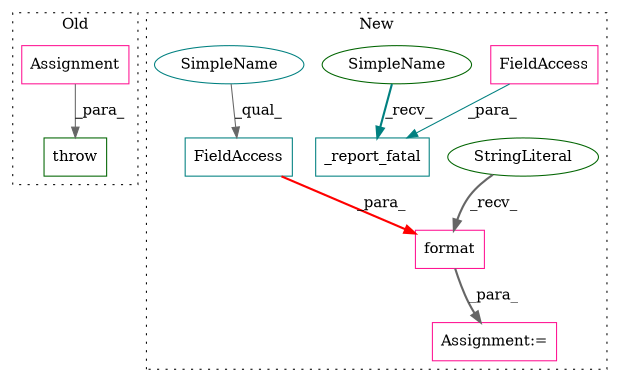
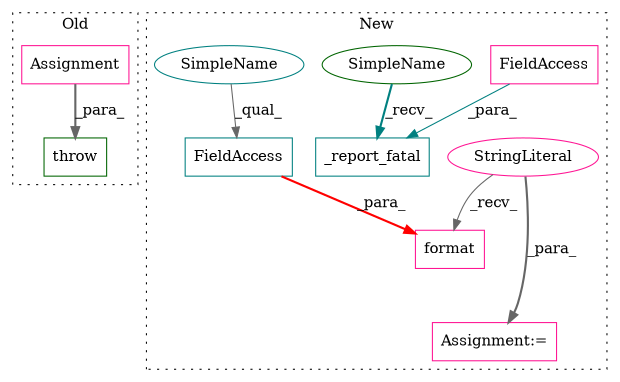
(75, 106) -> (75, 106)
(523, 157) -> (523, 157)
(471, 194) -> (471, 194)
(464, 292) -> (527, 245)
